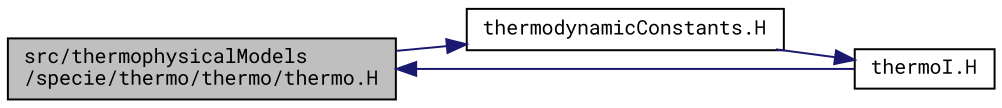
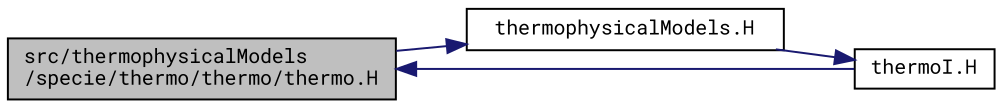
(625, 30) -> (625, 30)
